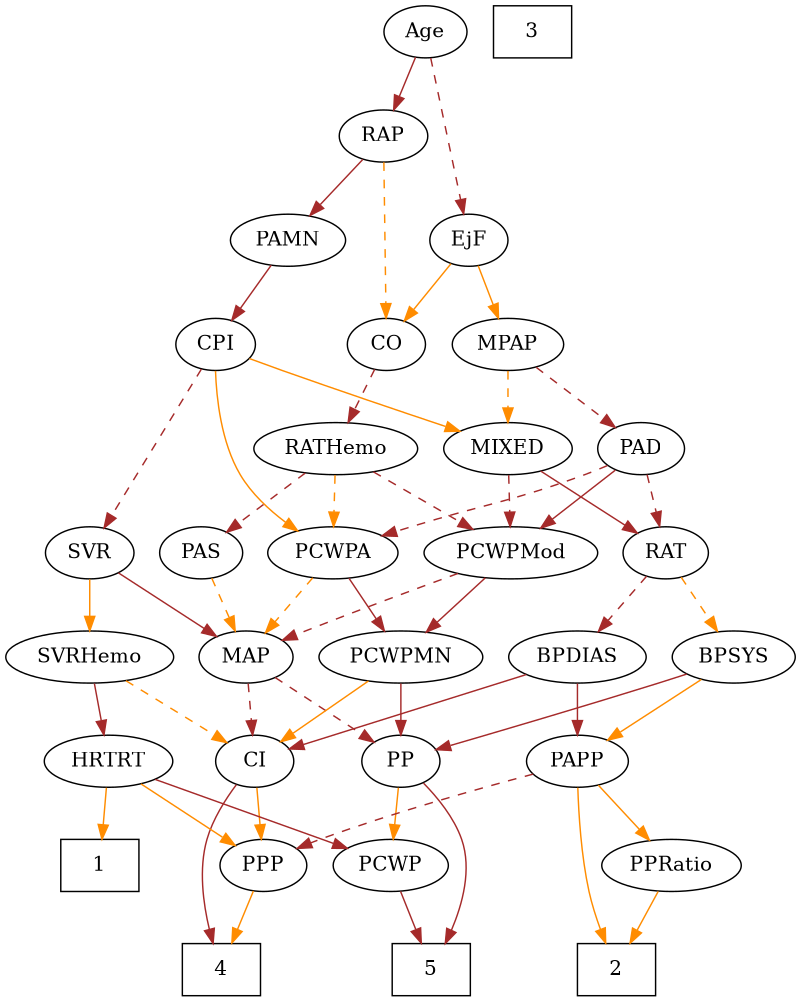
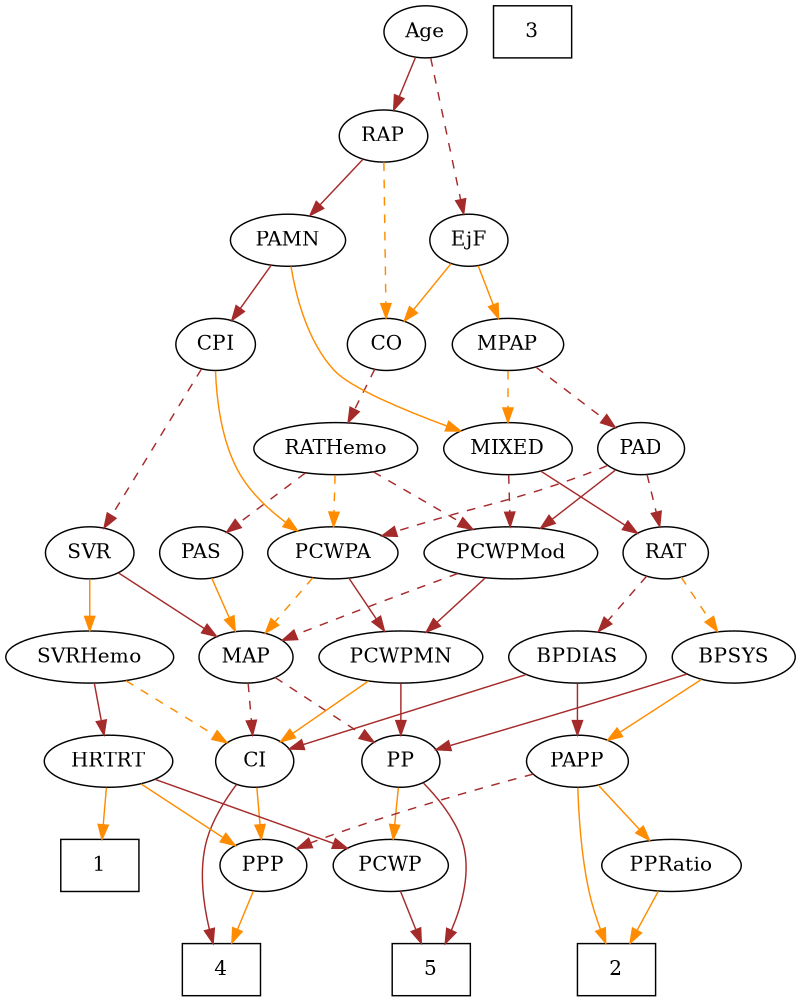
(347, 393) -> (339, 374)
(220, 598) -> (220, 598)
